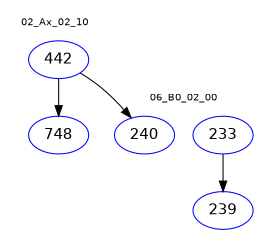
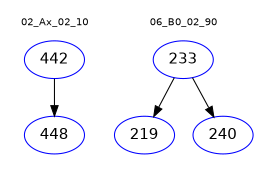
(113, 98) -> (201, 93)
(184, 98) -> (184, 23)
(59, 135) -> (54, 135)
(223, 210) -> (145, 135)
